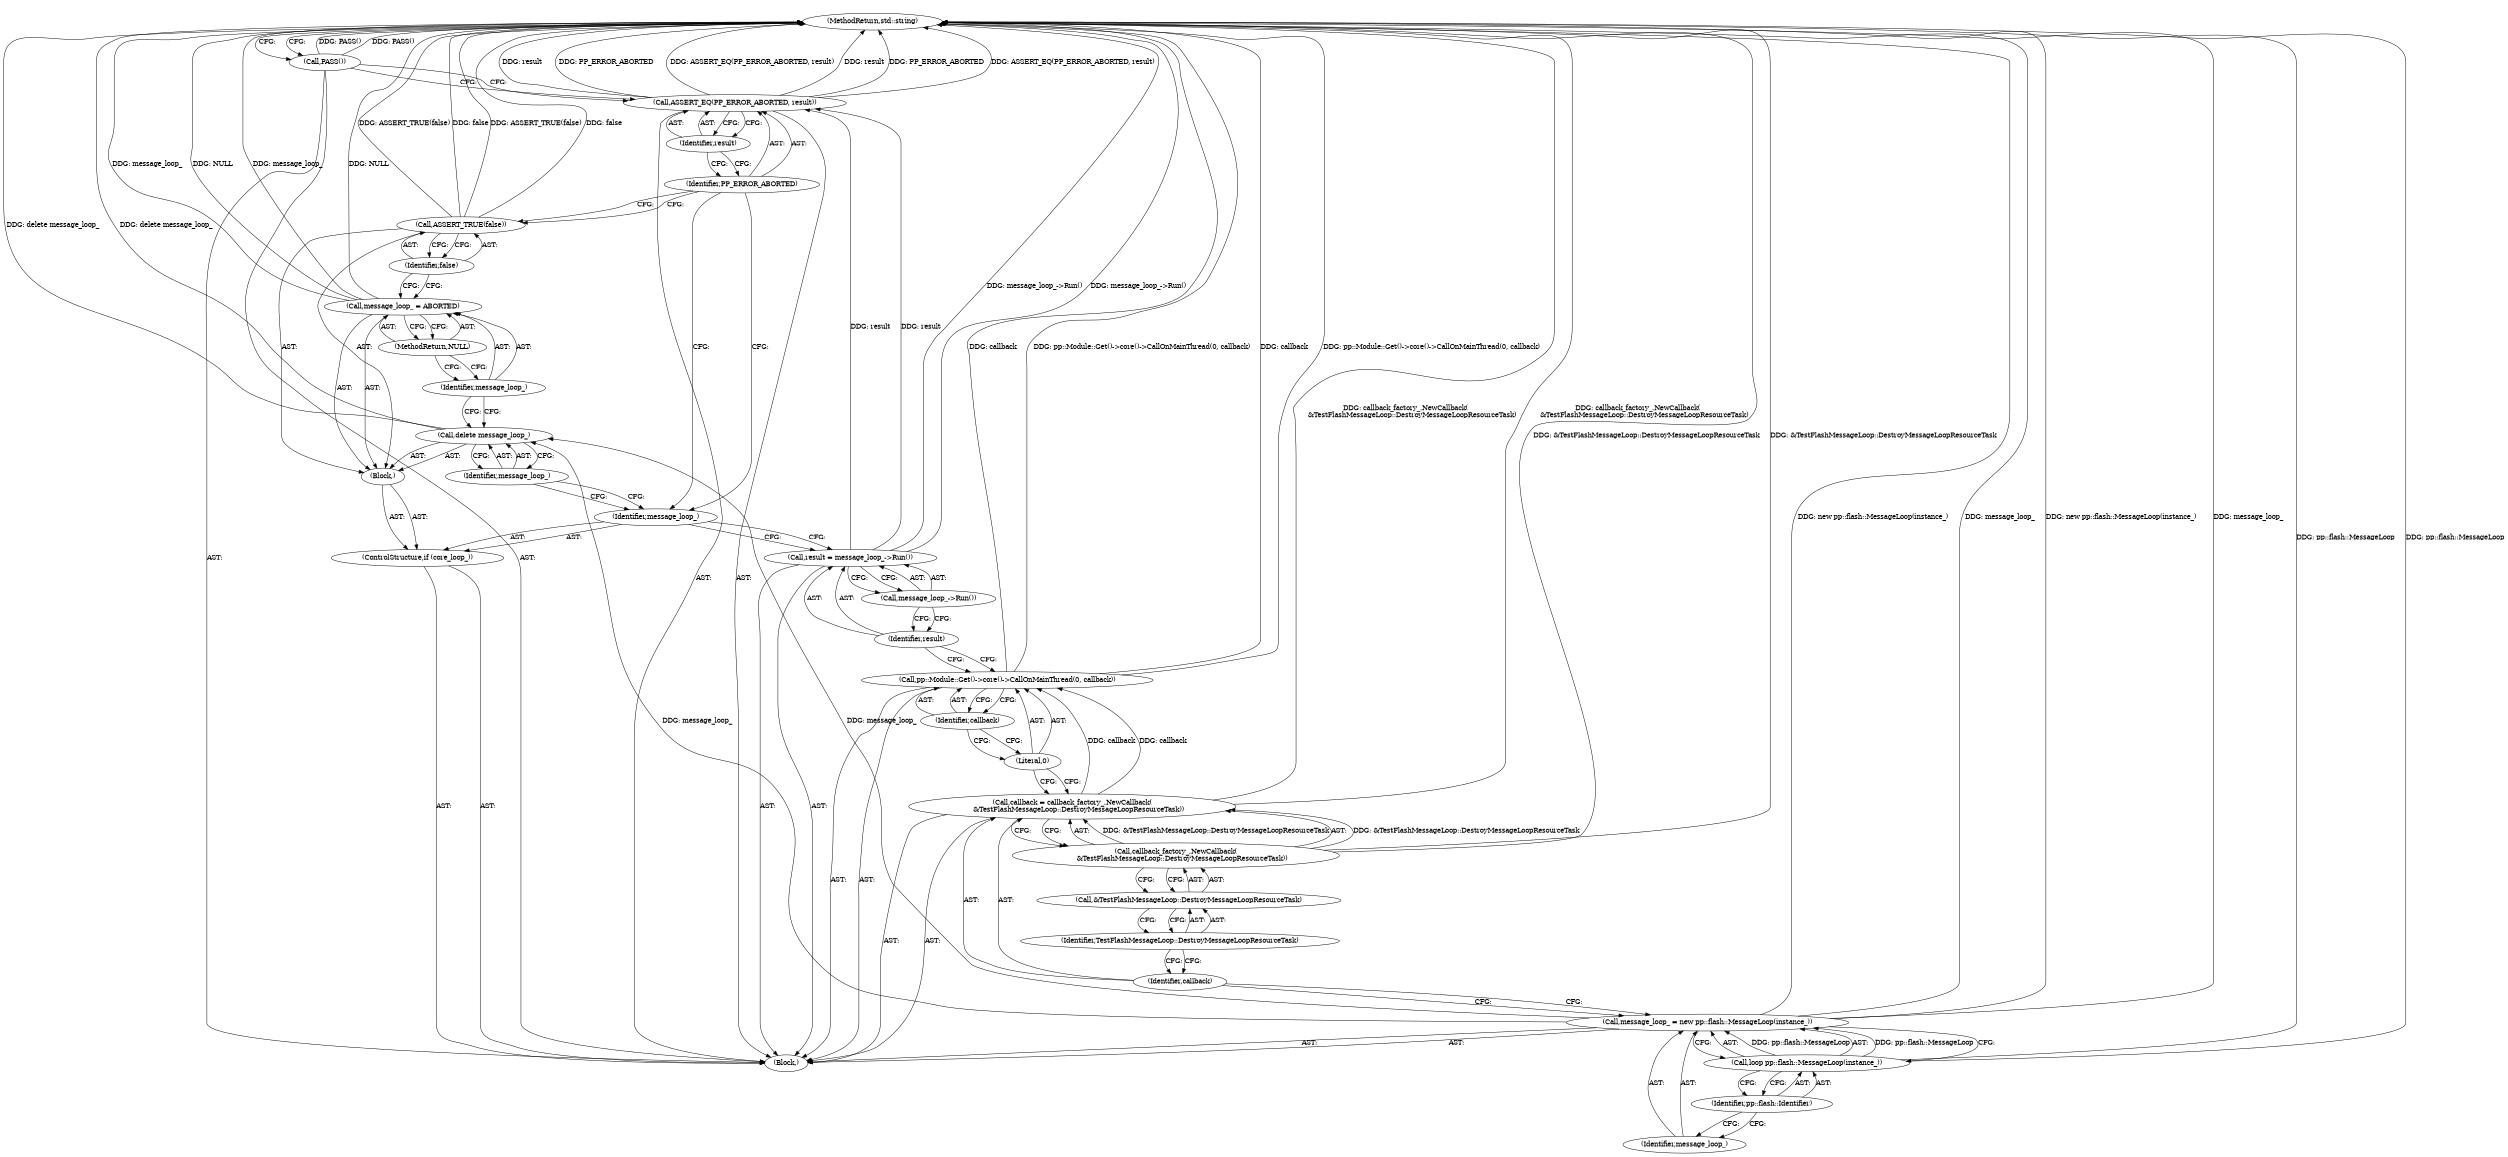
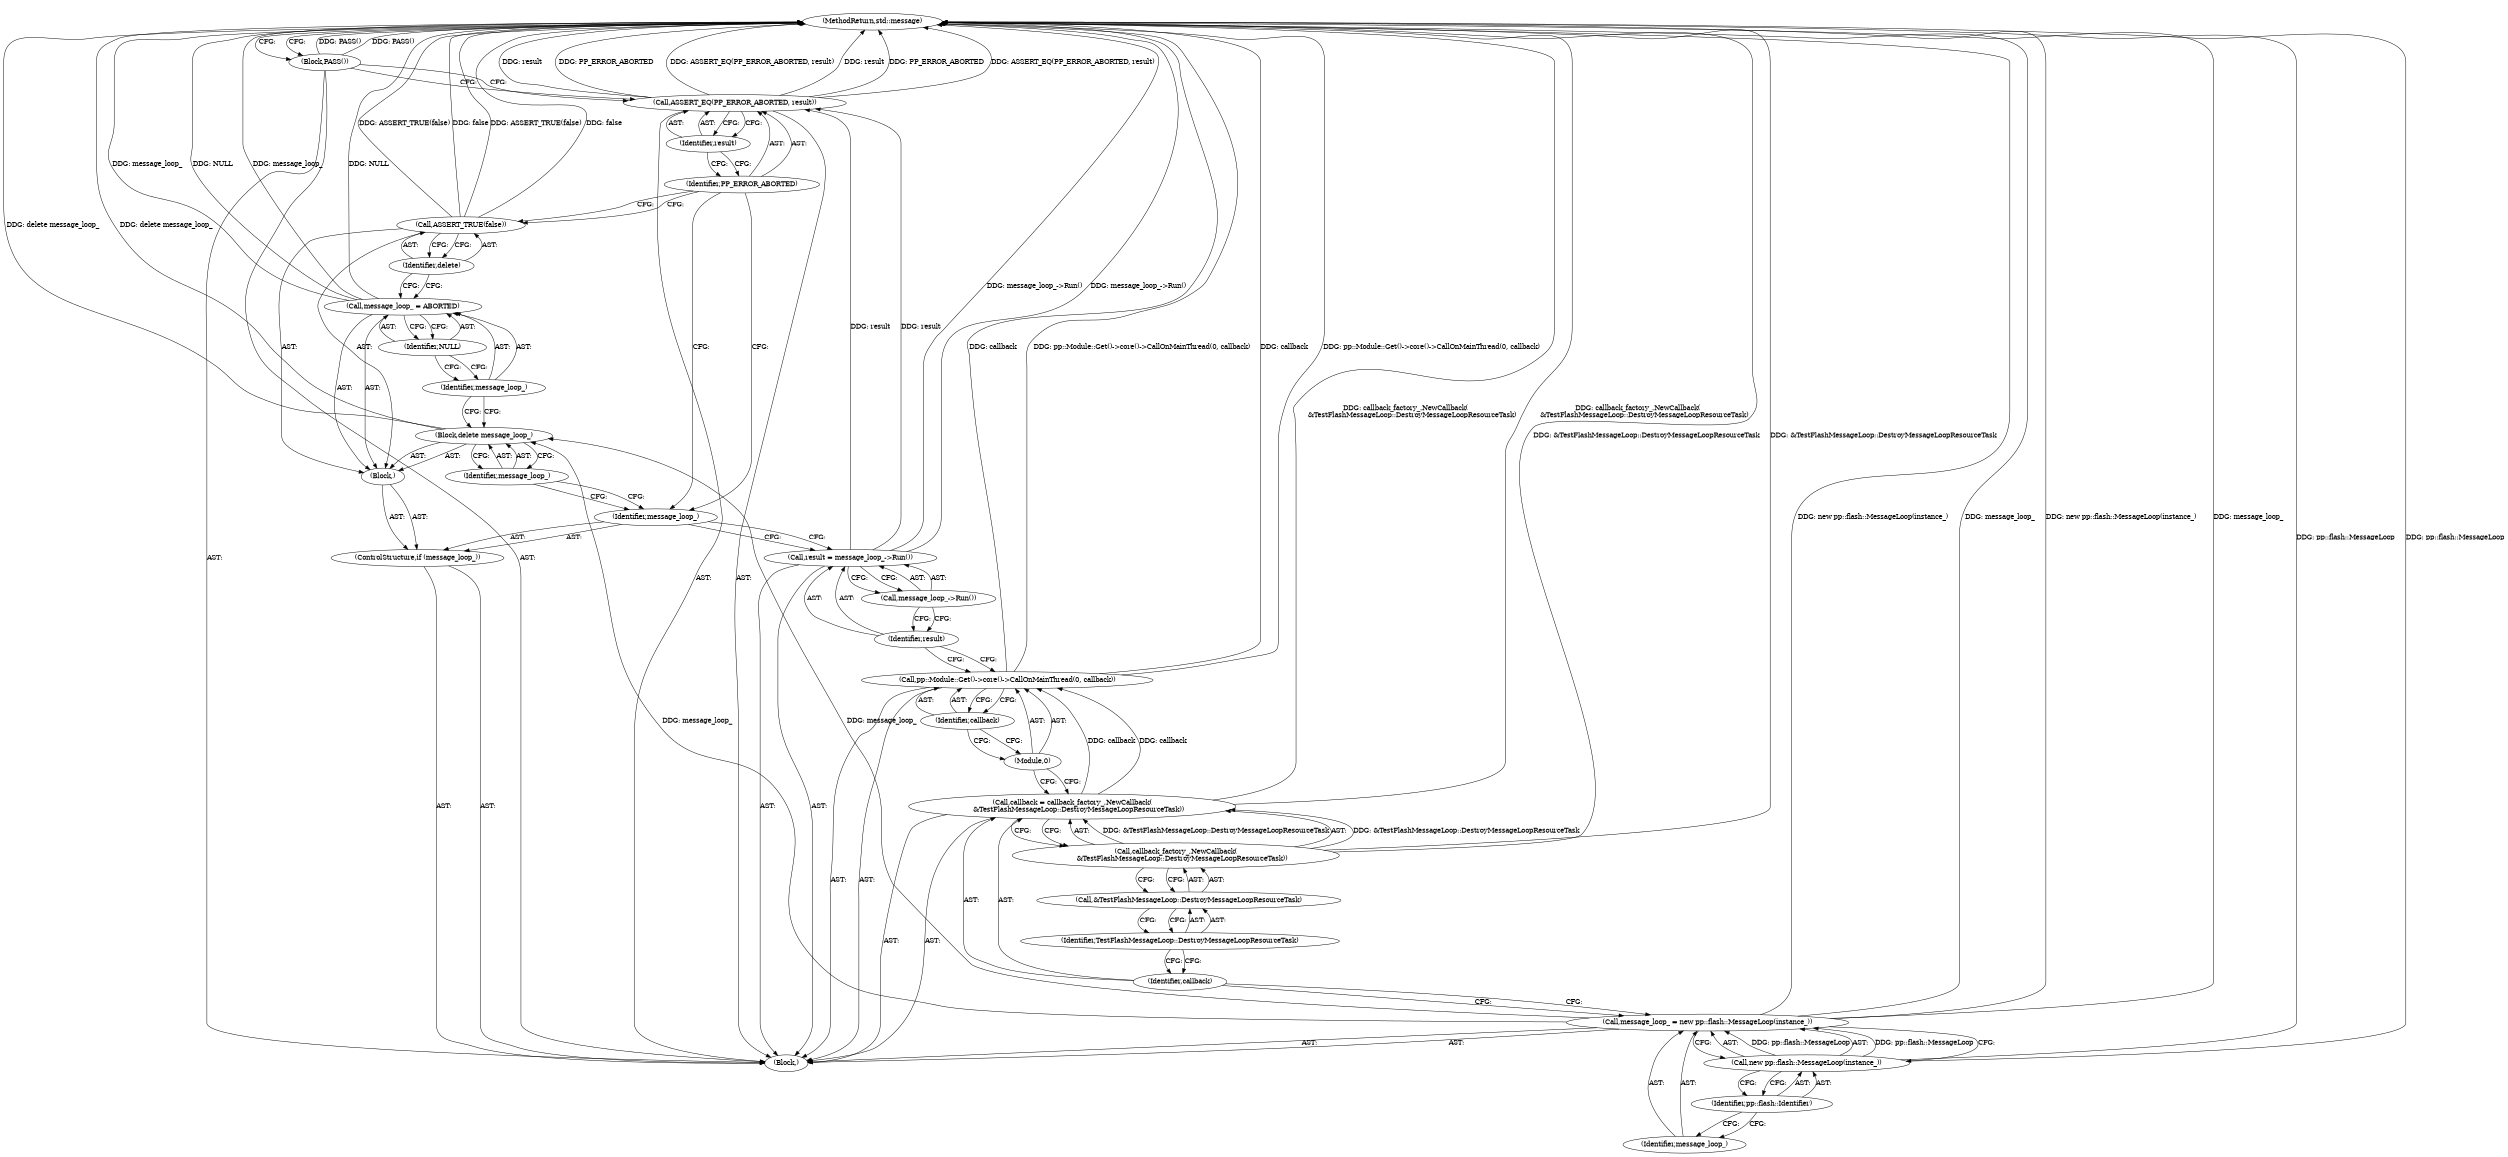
(872, 22) -> (872, 22)
(325, 62) -> (325, 62)
(432, 266) -> (432, 266)
(432, 347) -> (432, 347)
(484, 436) -> (484, 436)
(418, 558) -> (418, 558)
(1033, 762) -> (1033, 762)
(1807, 1063) -> (1807, 1063)
